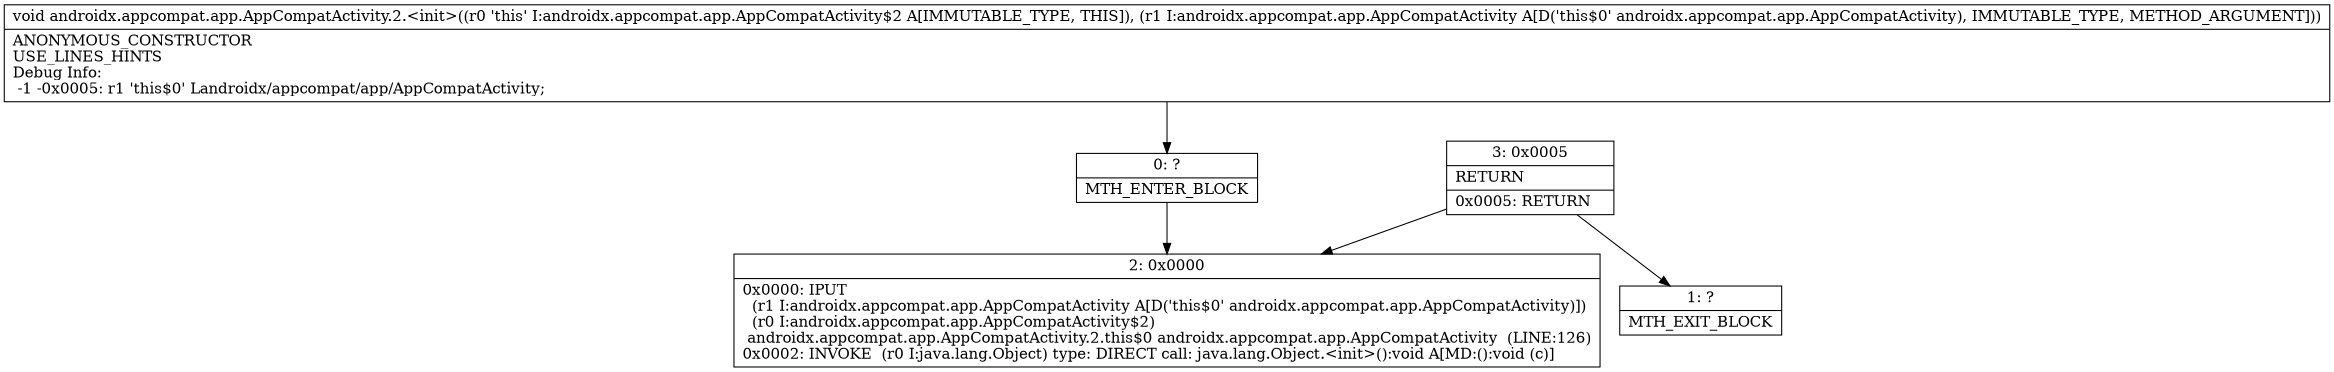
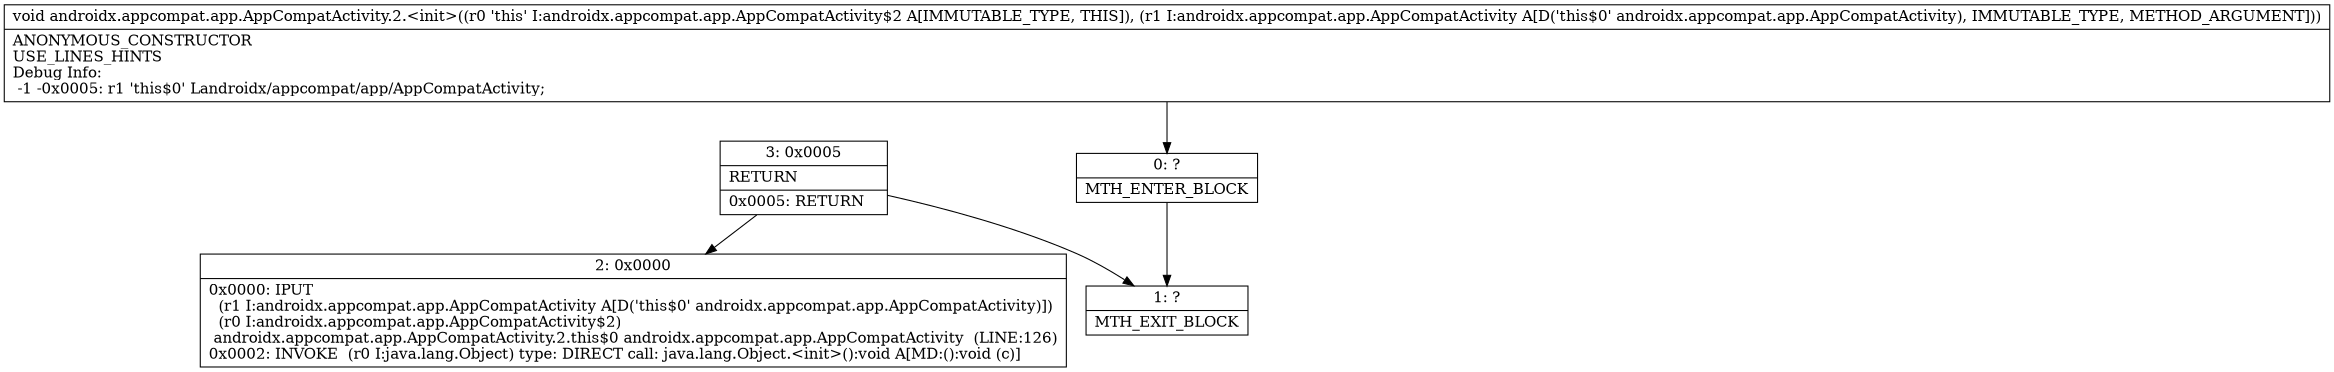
(1167, 223) -> (1167, 239)
